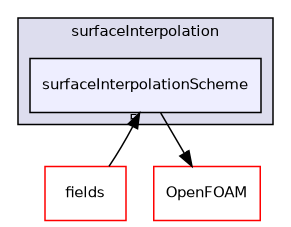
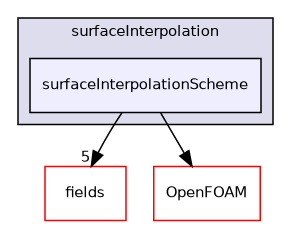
(121, 147) -> (108, 134)
